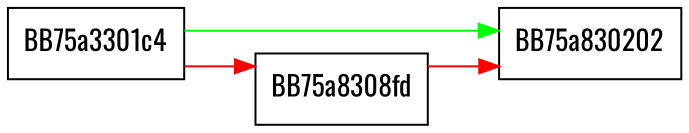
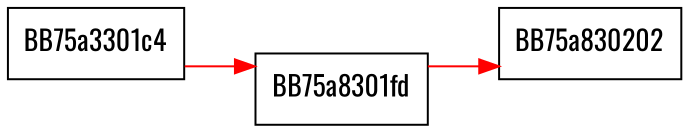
(332, 31) -> none
(342, 89) -> (342, 89)
